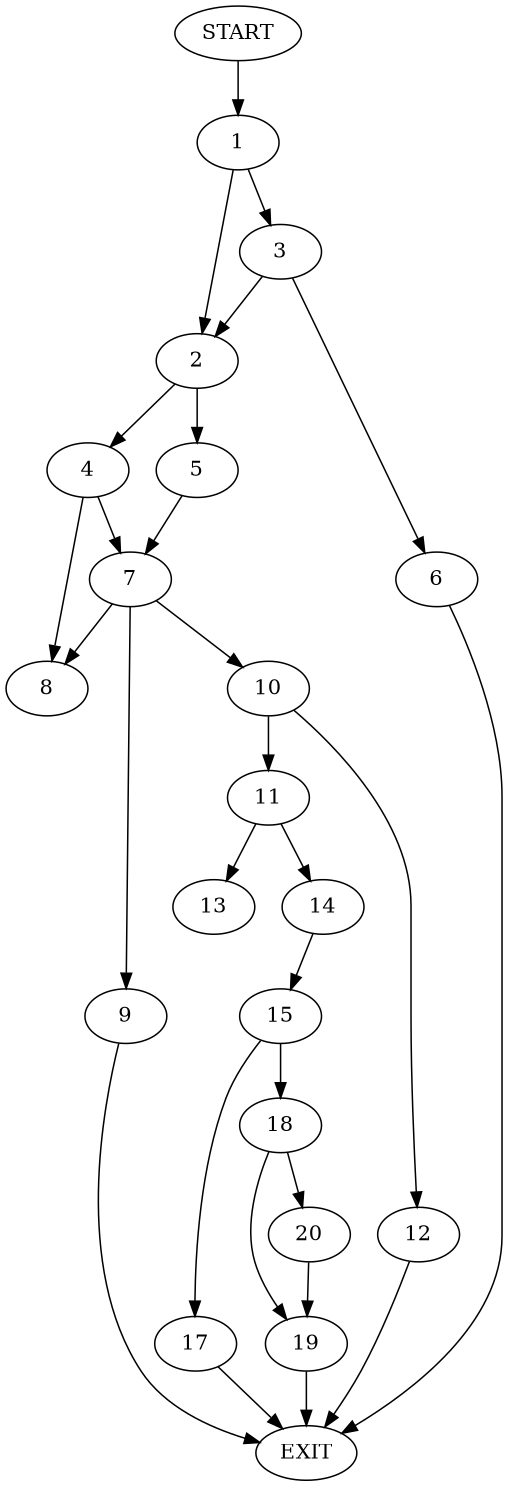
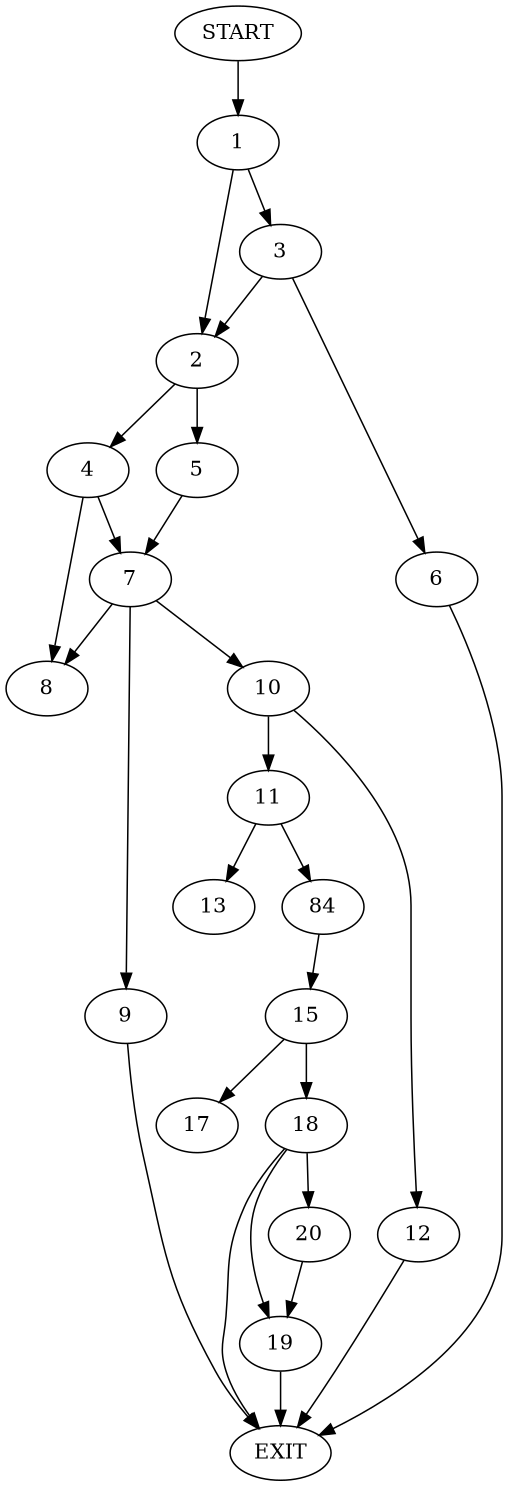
(323, 907) -> (323, 907)
(245, 1392) -> (228, 1278)
